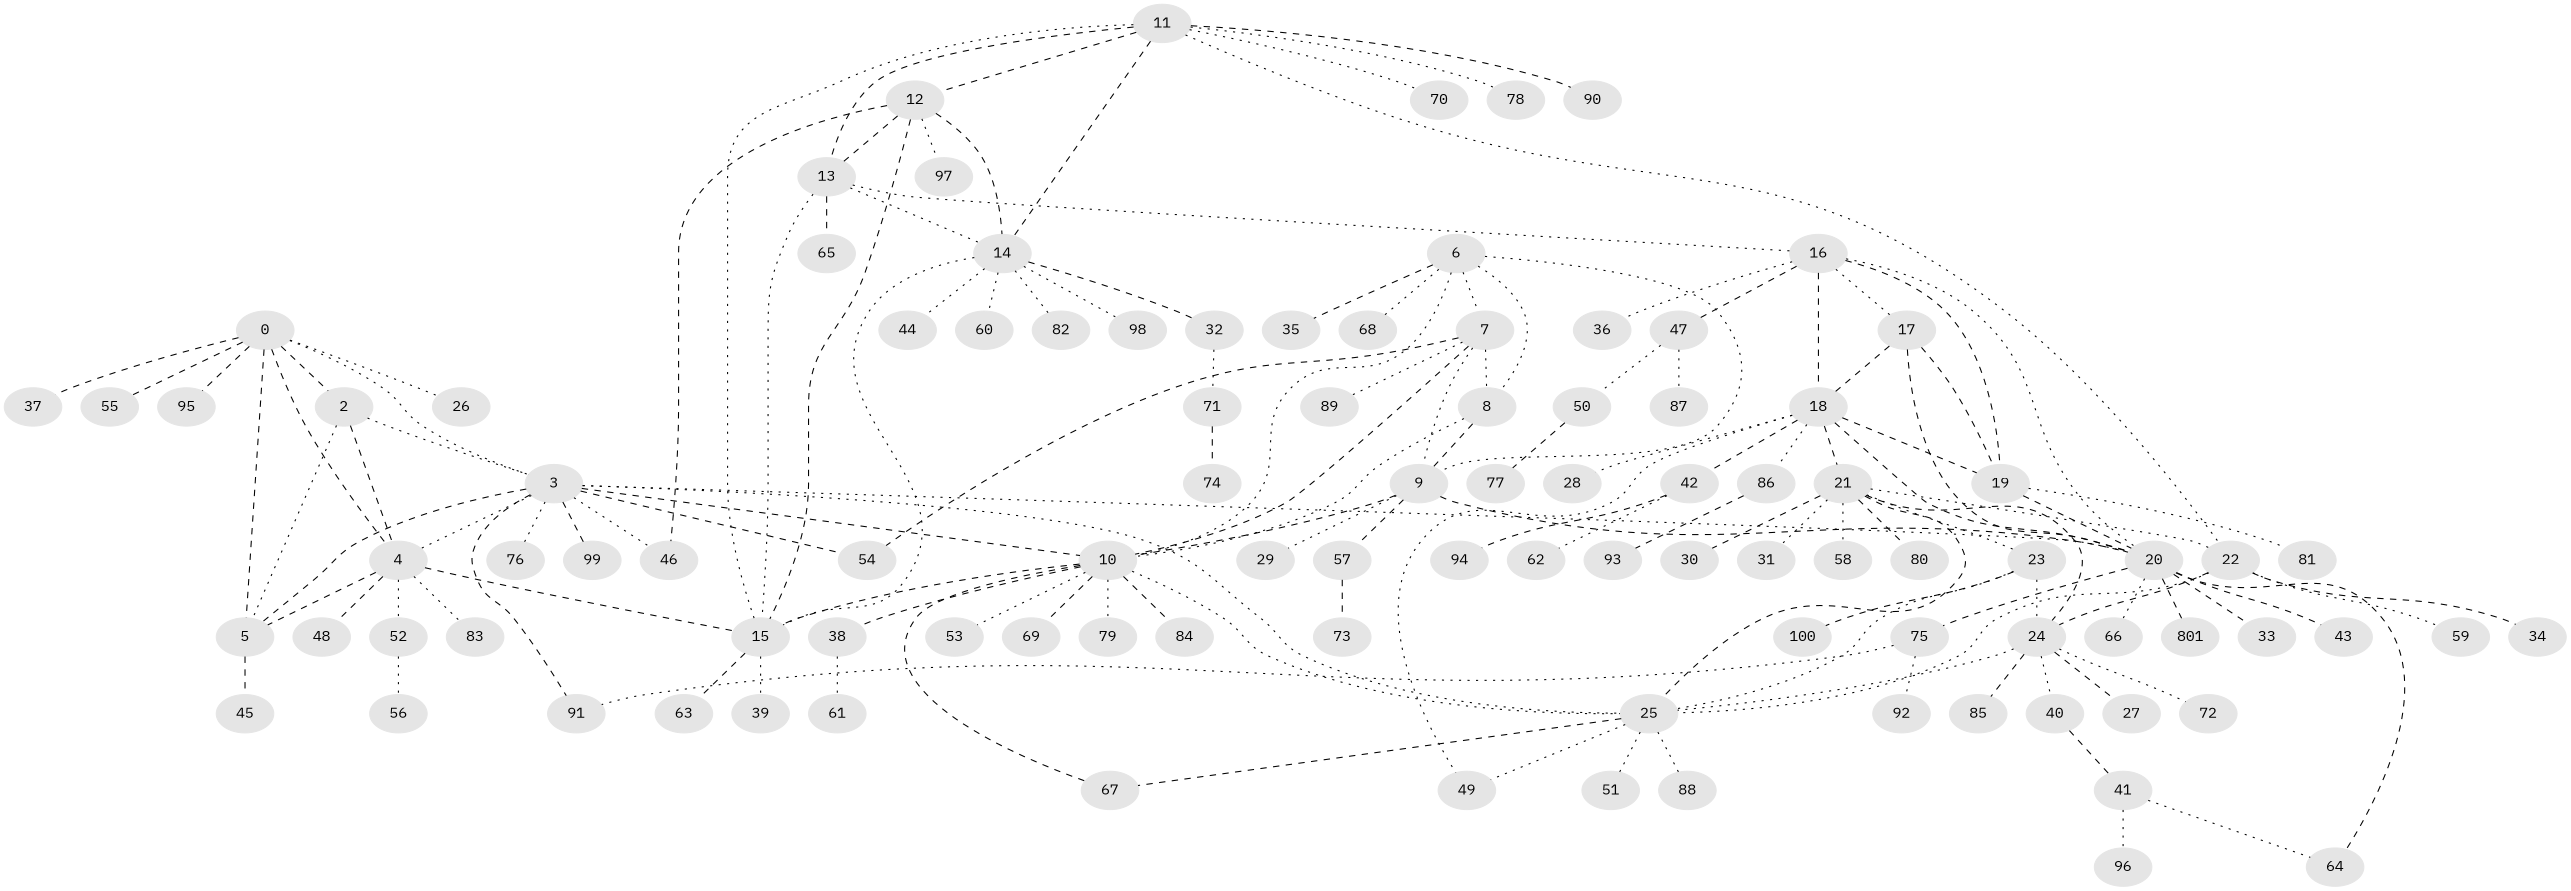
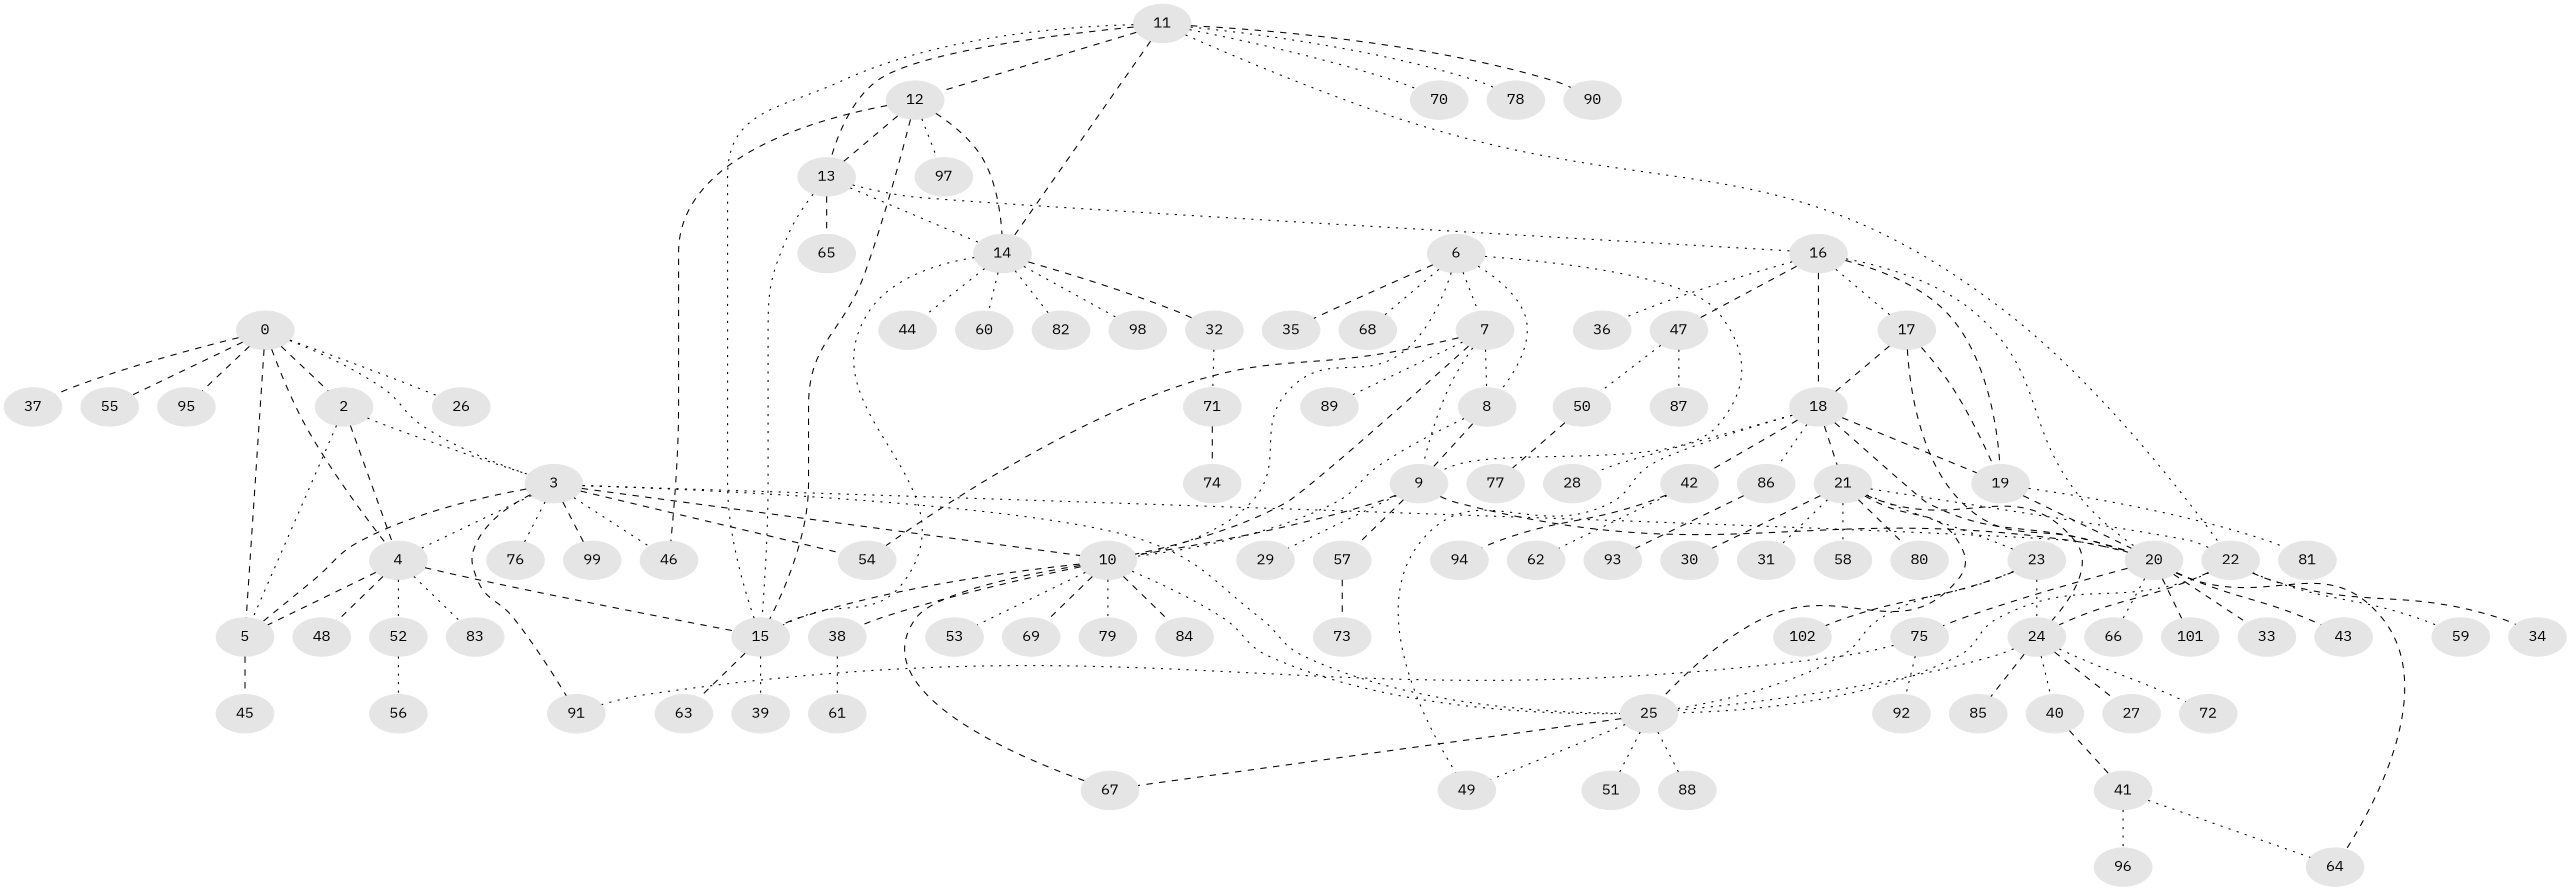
(1802, 637) -> (1802, 637)
(2190, 637) -> (2190, 637)
